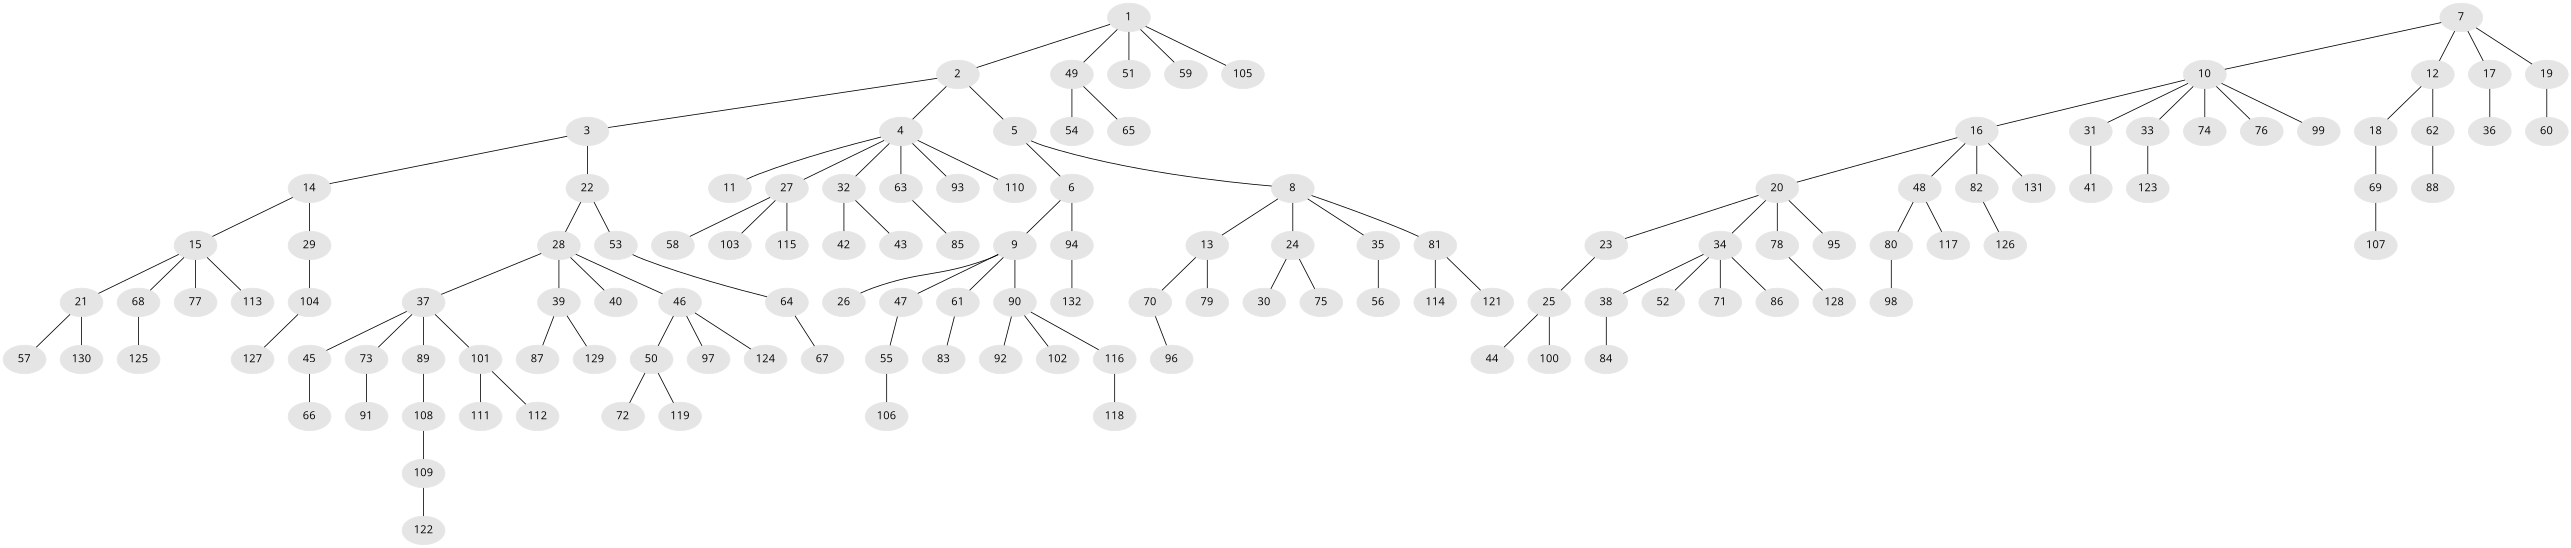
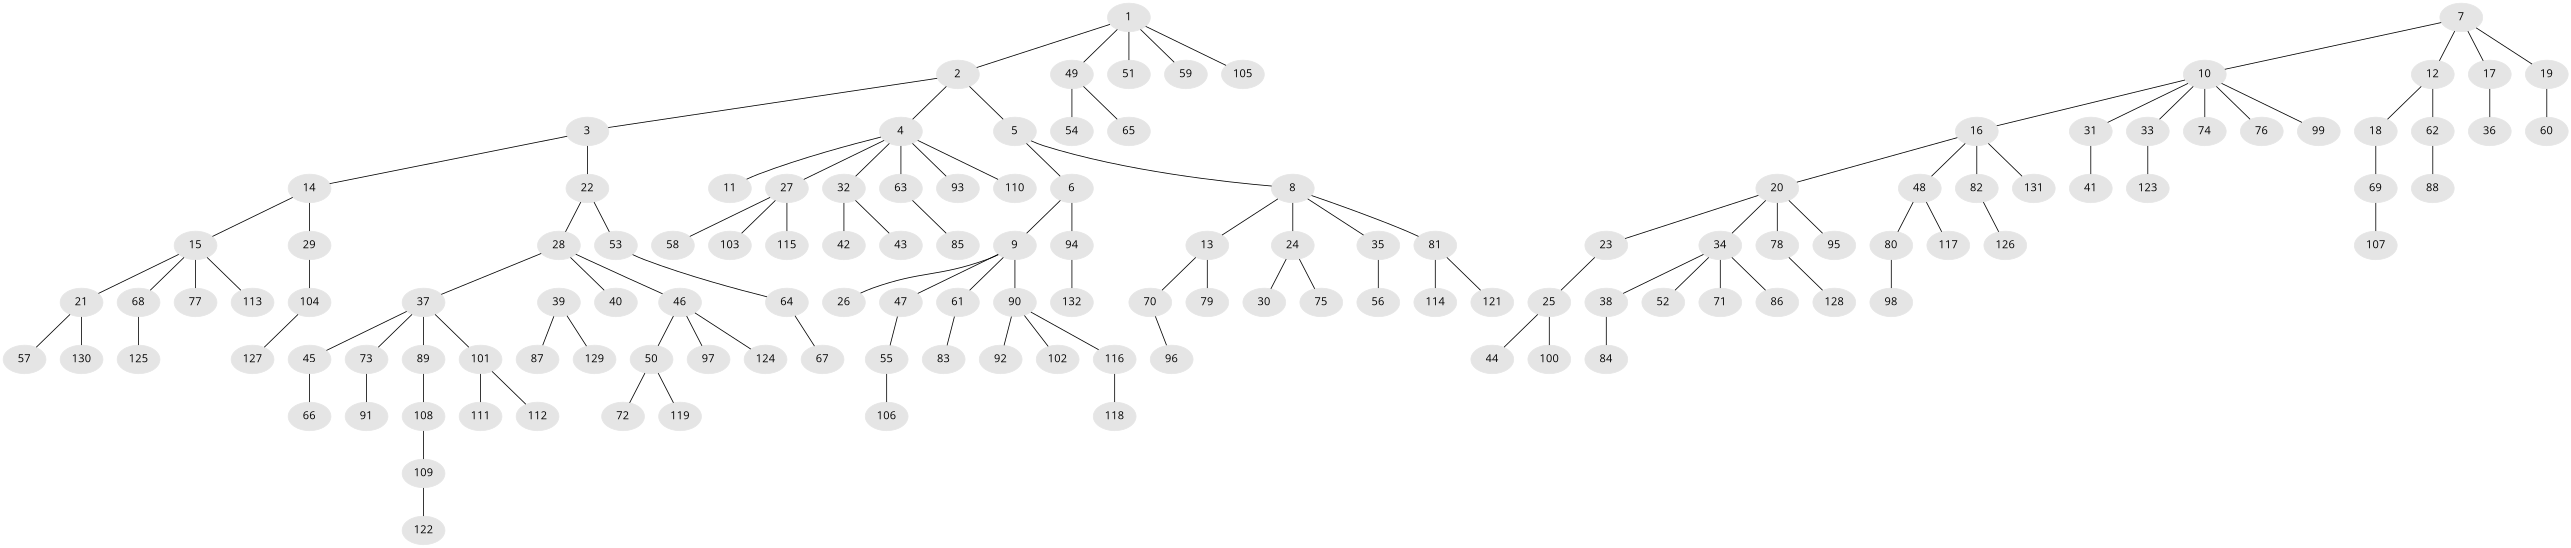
(559, 274) -> none
